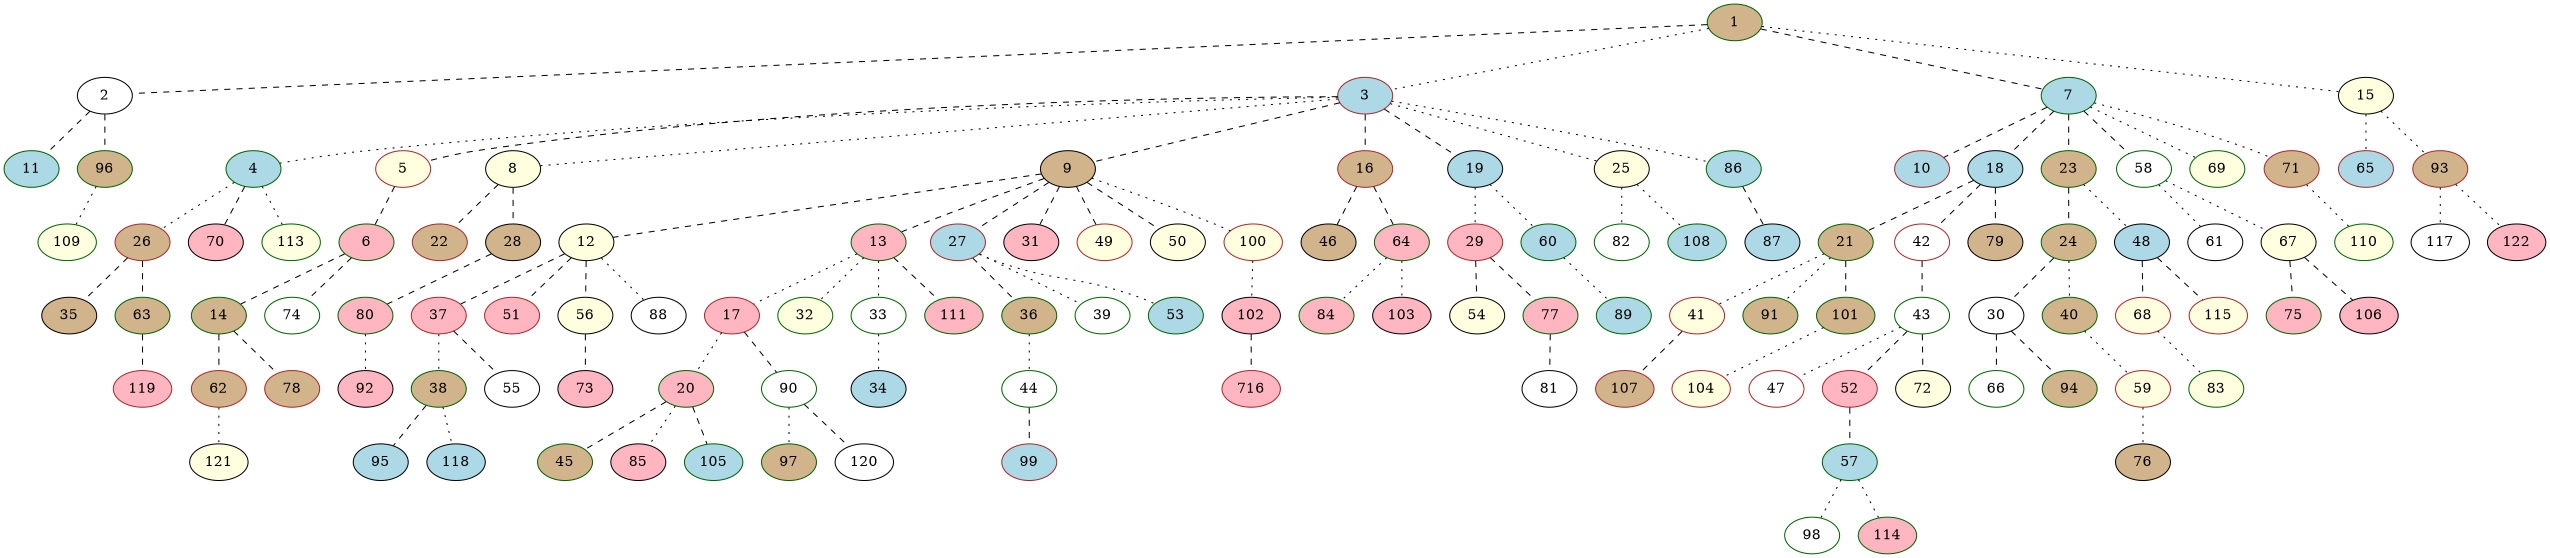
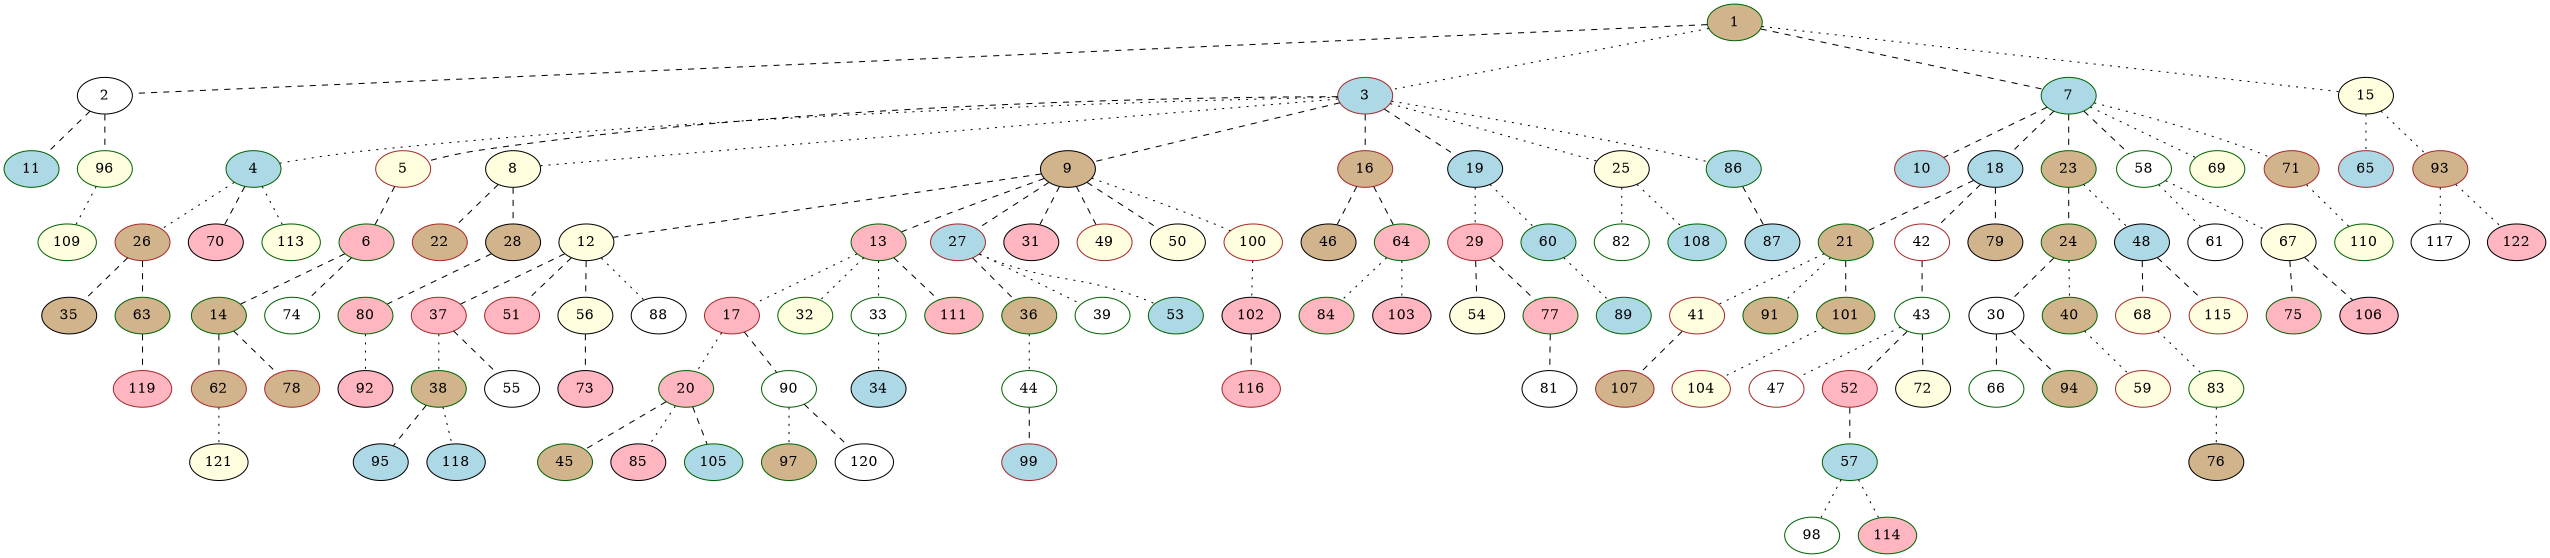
(105, 169) -> (105, 169)
(1251, 389) -> (1251, 389)
(2143, 426) -> (2216, 426)
